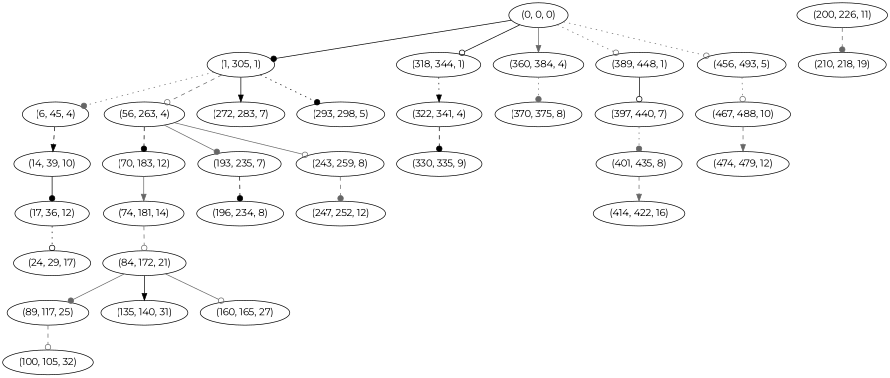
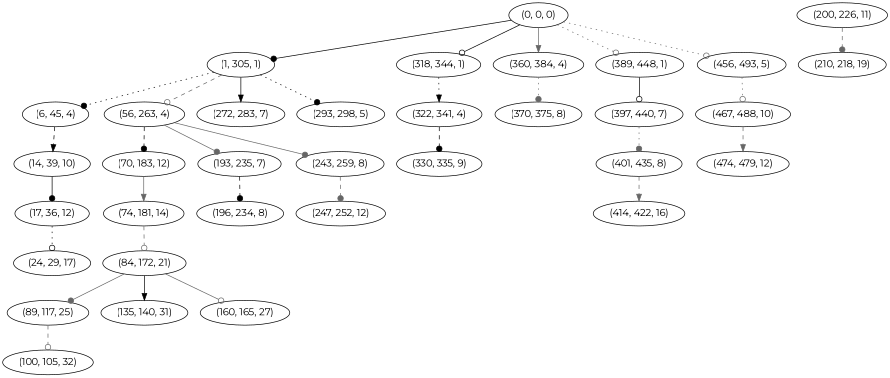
(150, 88) -> (150, 88)
(238, 139) -> (238, 139)
